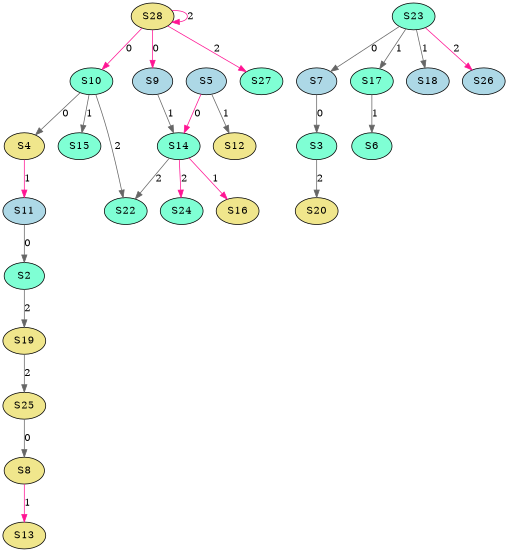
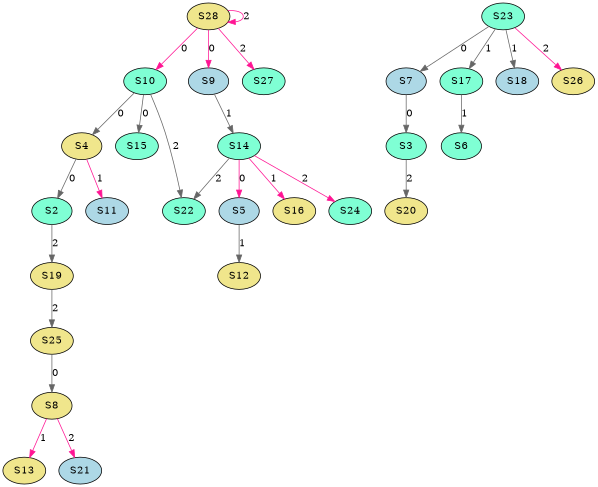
(484, 81) -> (573, 81)
(194, 110) -> (239, 175)
(90, 114) -> (146, 114)
(24, 240) -> (68, 175)
none -> (80, 471)
